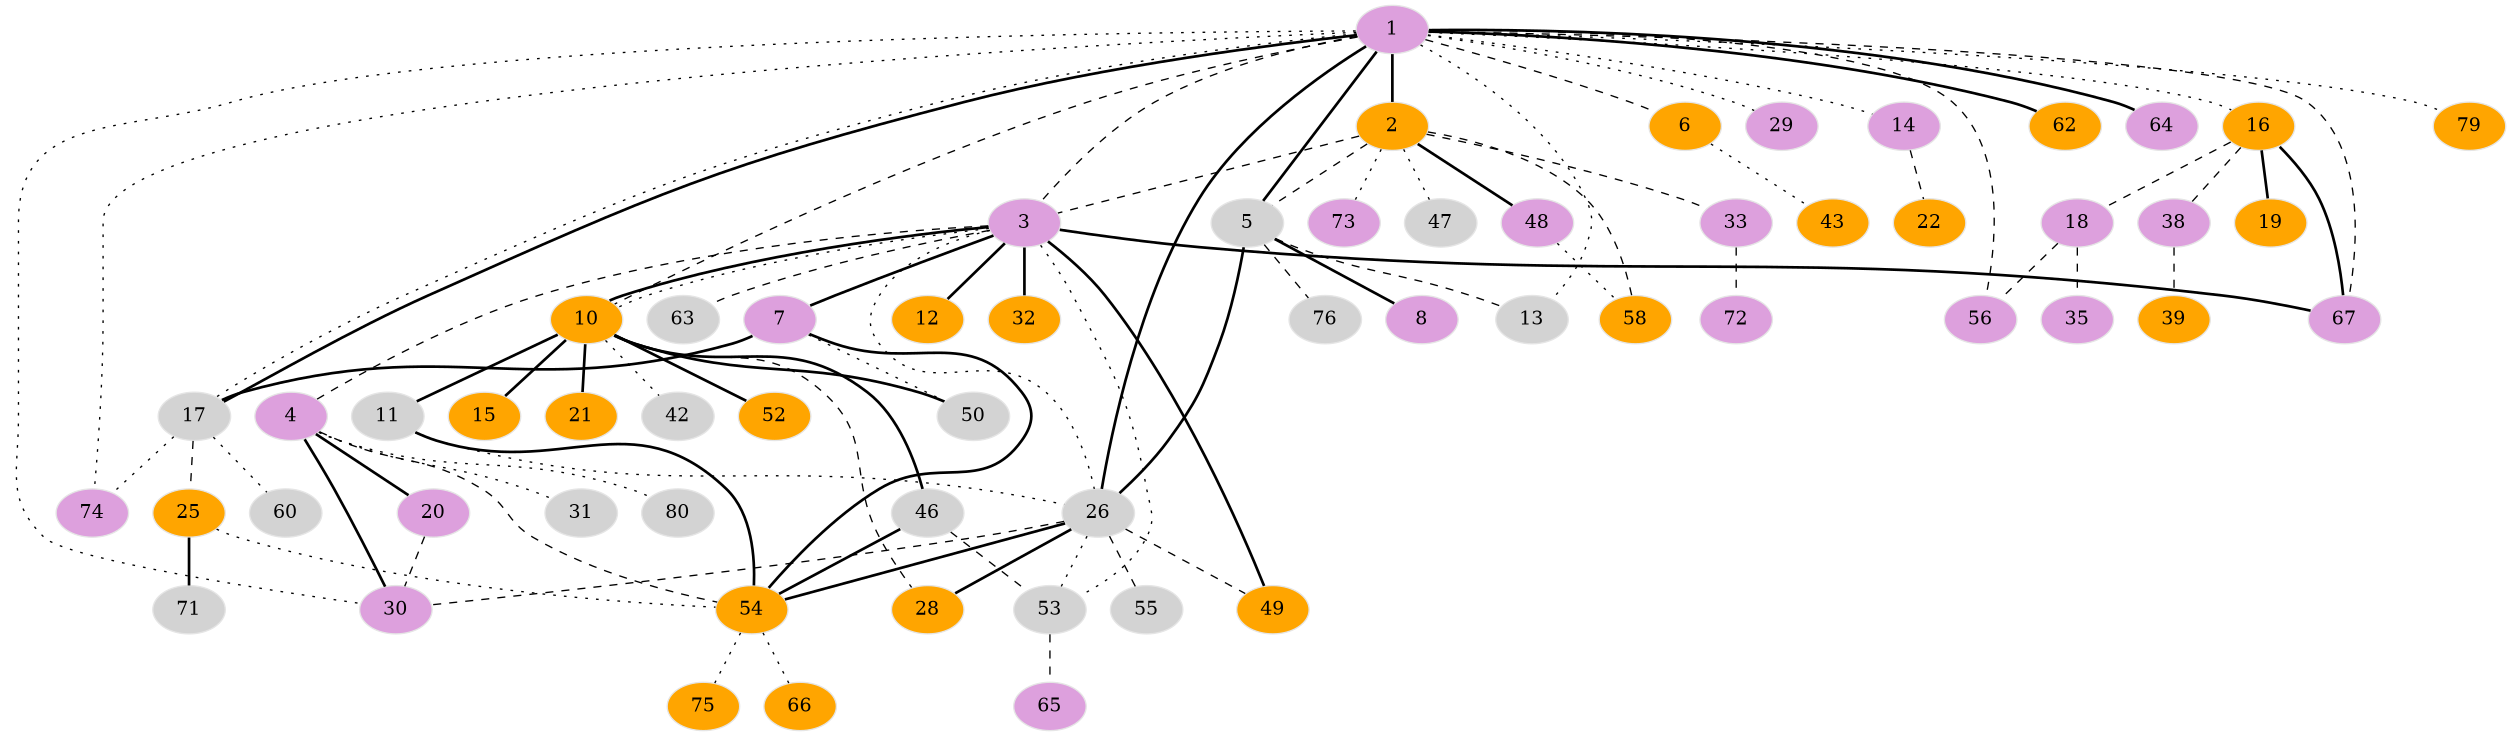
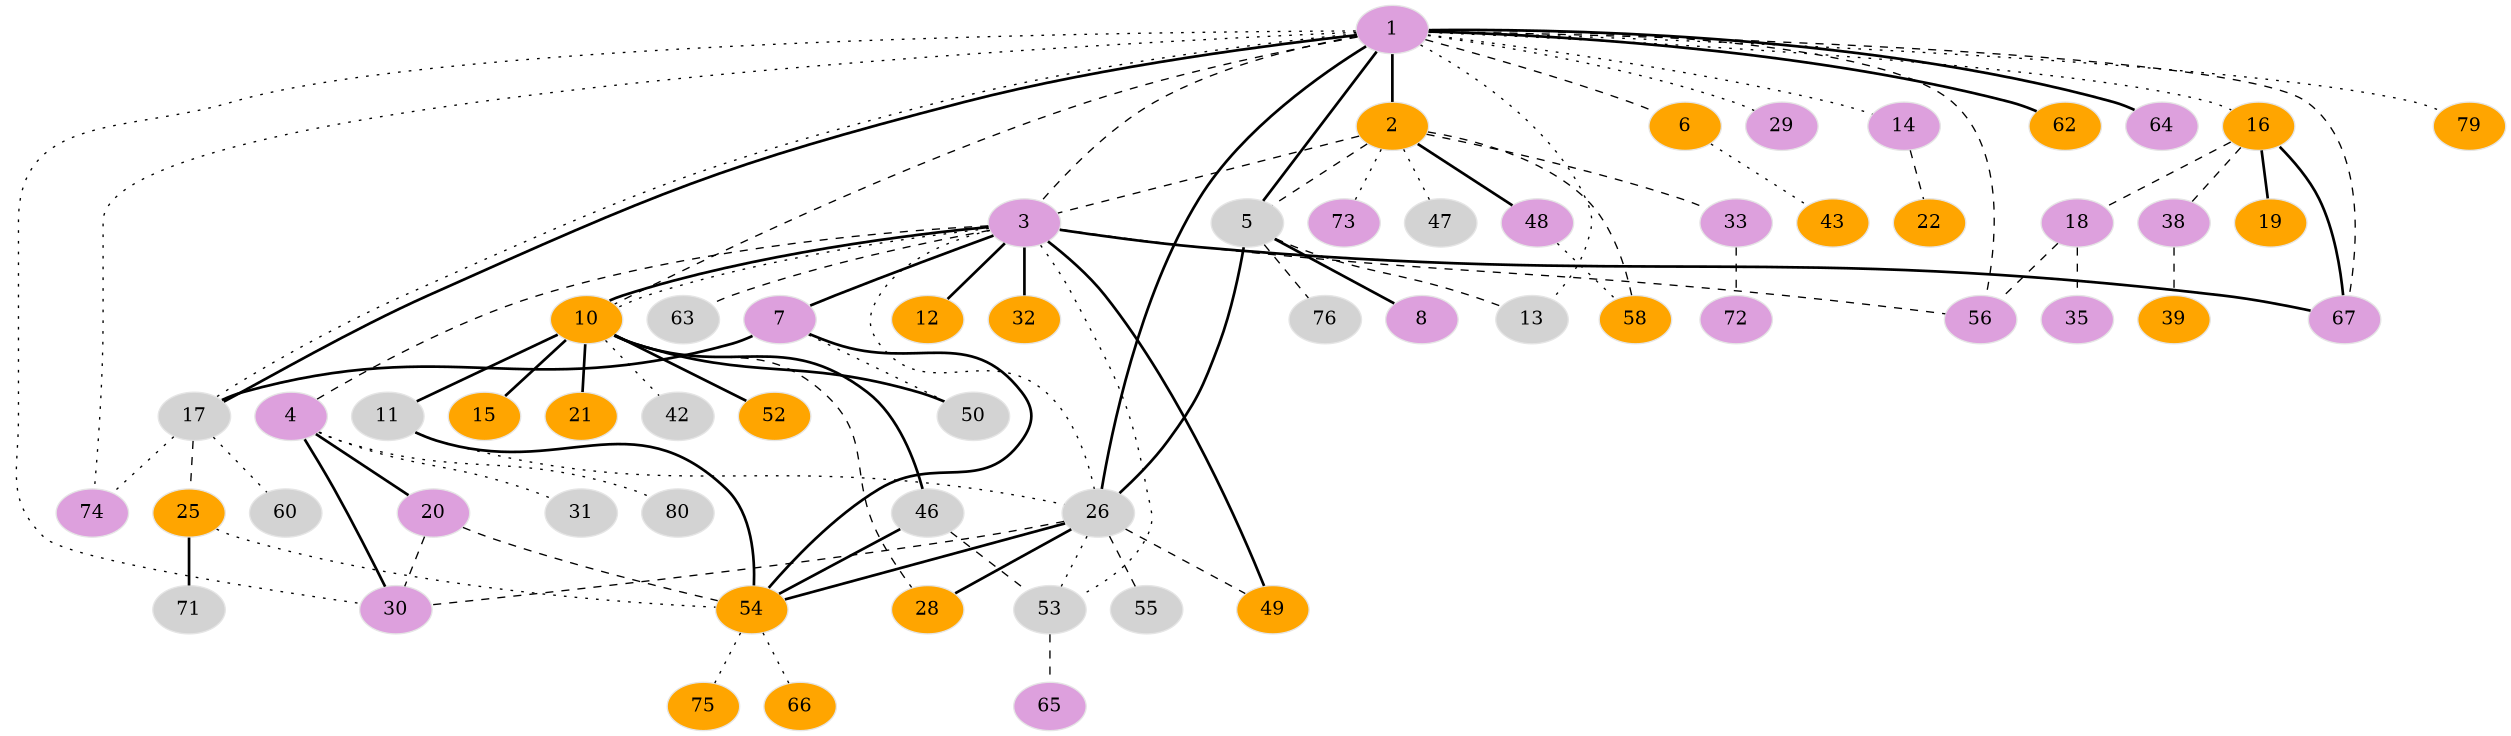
none -> (1502, 273)
(515, 522) -> (589, 568)
